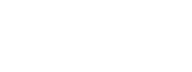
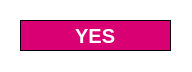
none -> (96, 36)
